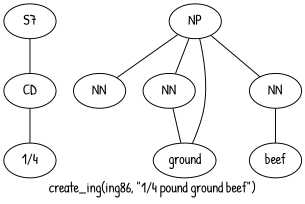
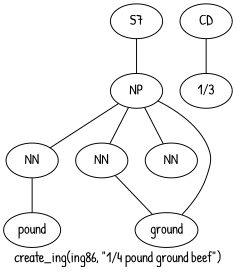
(30, 56) -> (137, 56)
(30, 160) -> (206, 91)
(275, 160) -> none
none -> (32, 230)
